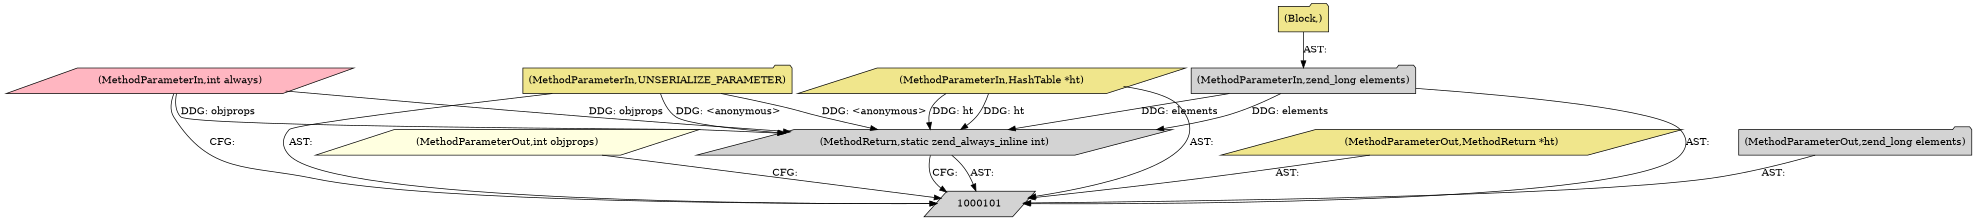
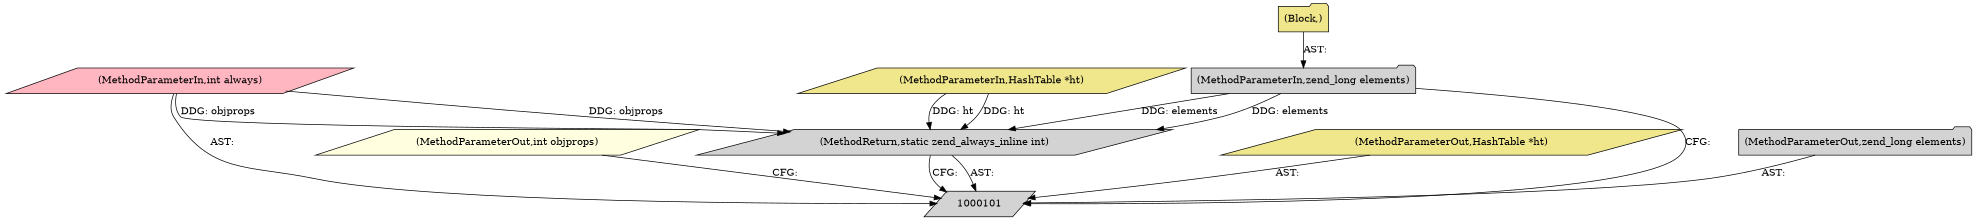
(657, 81) -> none
(224, 142) -> (224, 142)
(1452, 142) -> (1452, 142)
(1699, 142) -> (1699, 142)
(1161, 161) -> none
